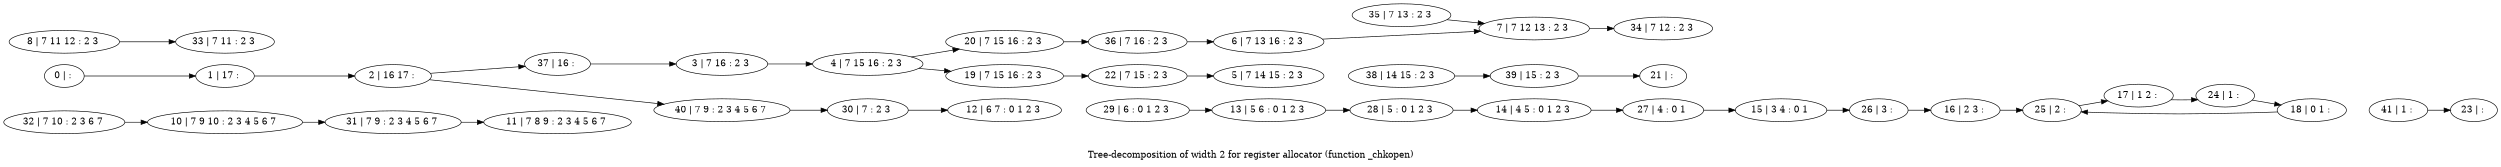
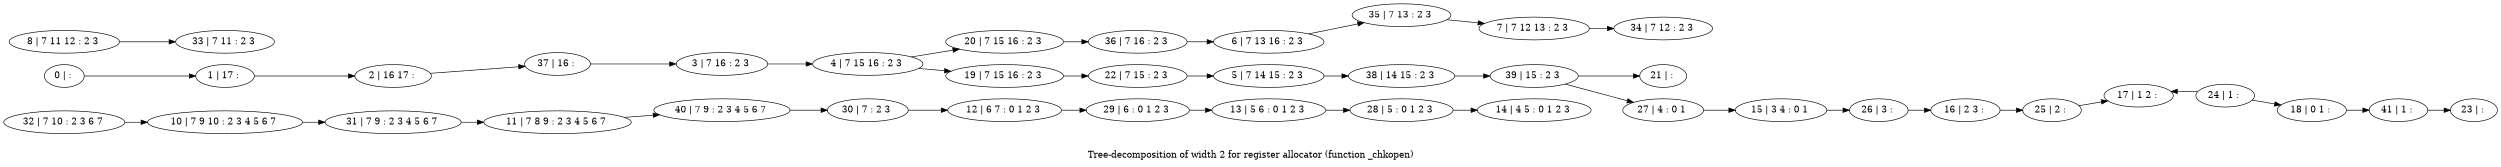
(1398, 35) -> (1333, 29)
none -> (1333, 76)
(543, 92) -> (639, 116)
(2181, 100) -> (2188, 91)
none -> (1071, 110)
(1604, 110) -> (1596, 92)
(2183, 114) -> (2355, 110)
